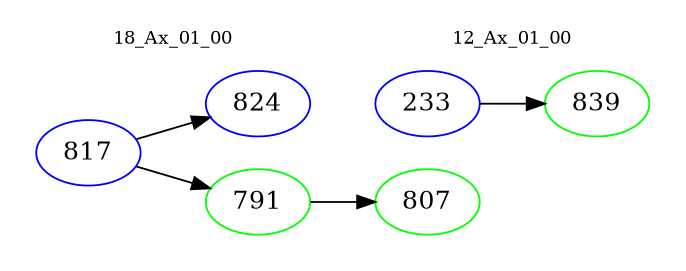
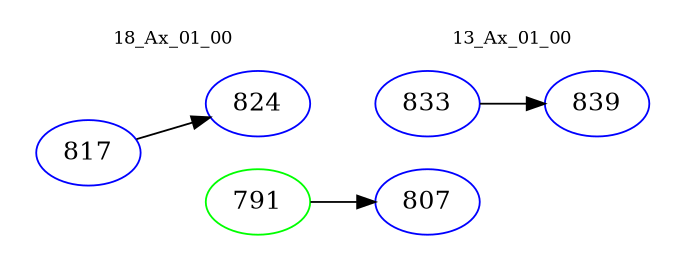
(512, 39) -> (512, 39)
(428, 104) -> (428, 104)
(597, 104) -> (597, 104)
(164, 175) -> none
(428, 202) -> (428, 202)
